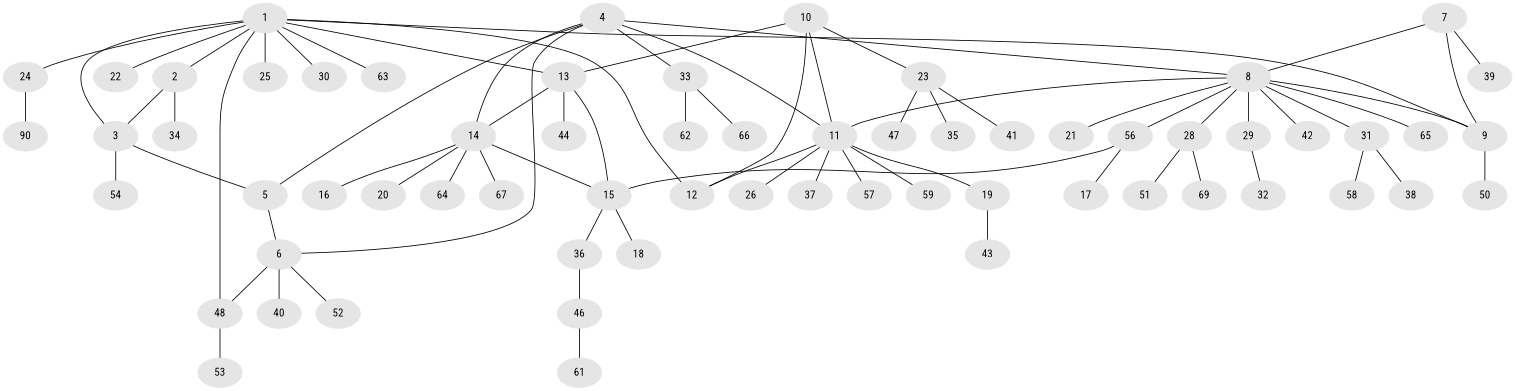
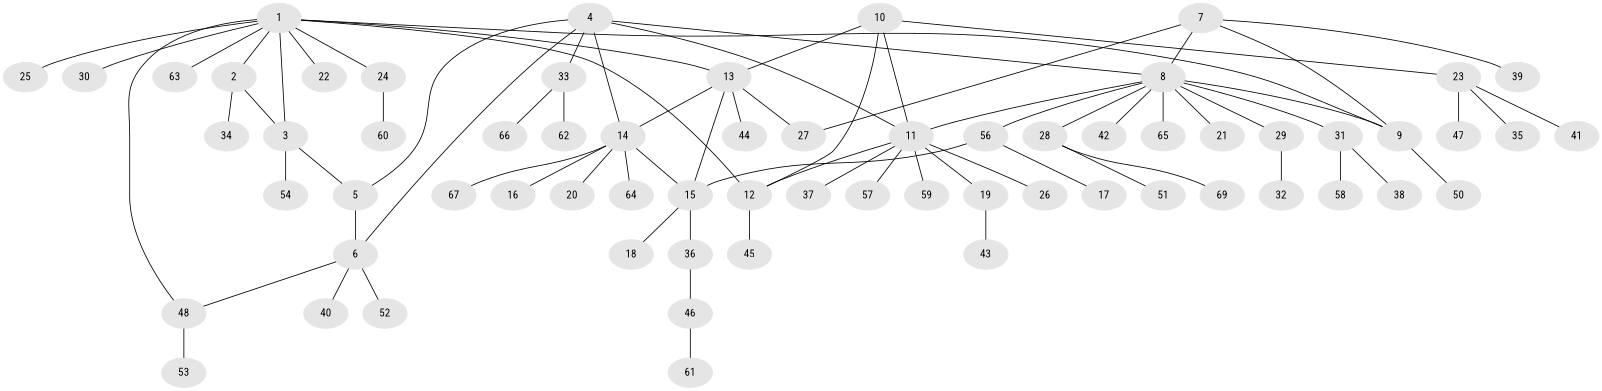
(25, 136) -> (383, 136)
none -> (804, 136)
none -> (749, 254)
